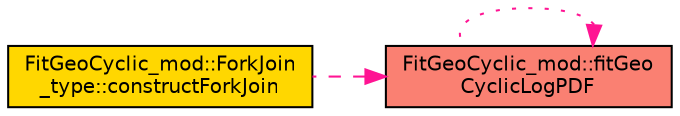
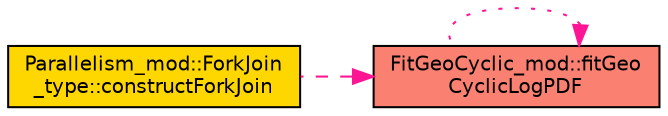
(160, 77) -> (154, 77)
